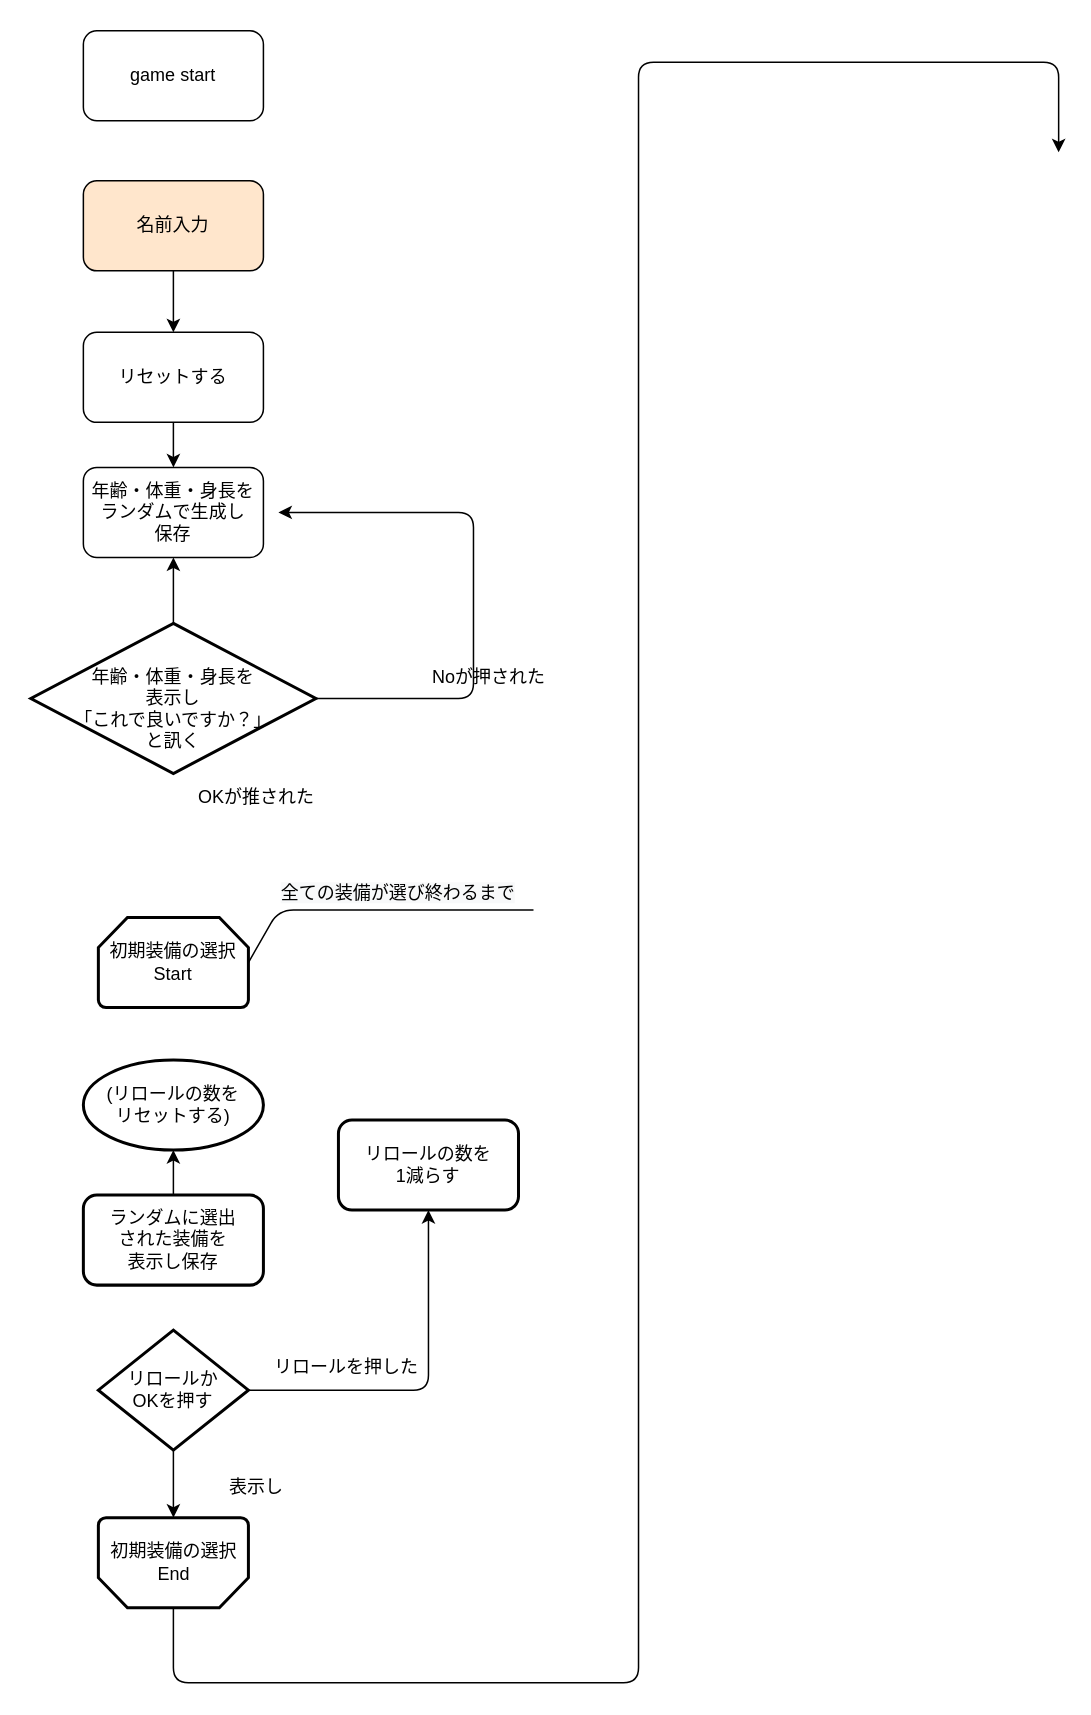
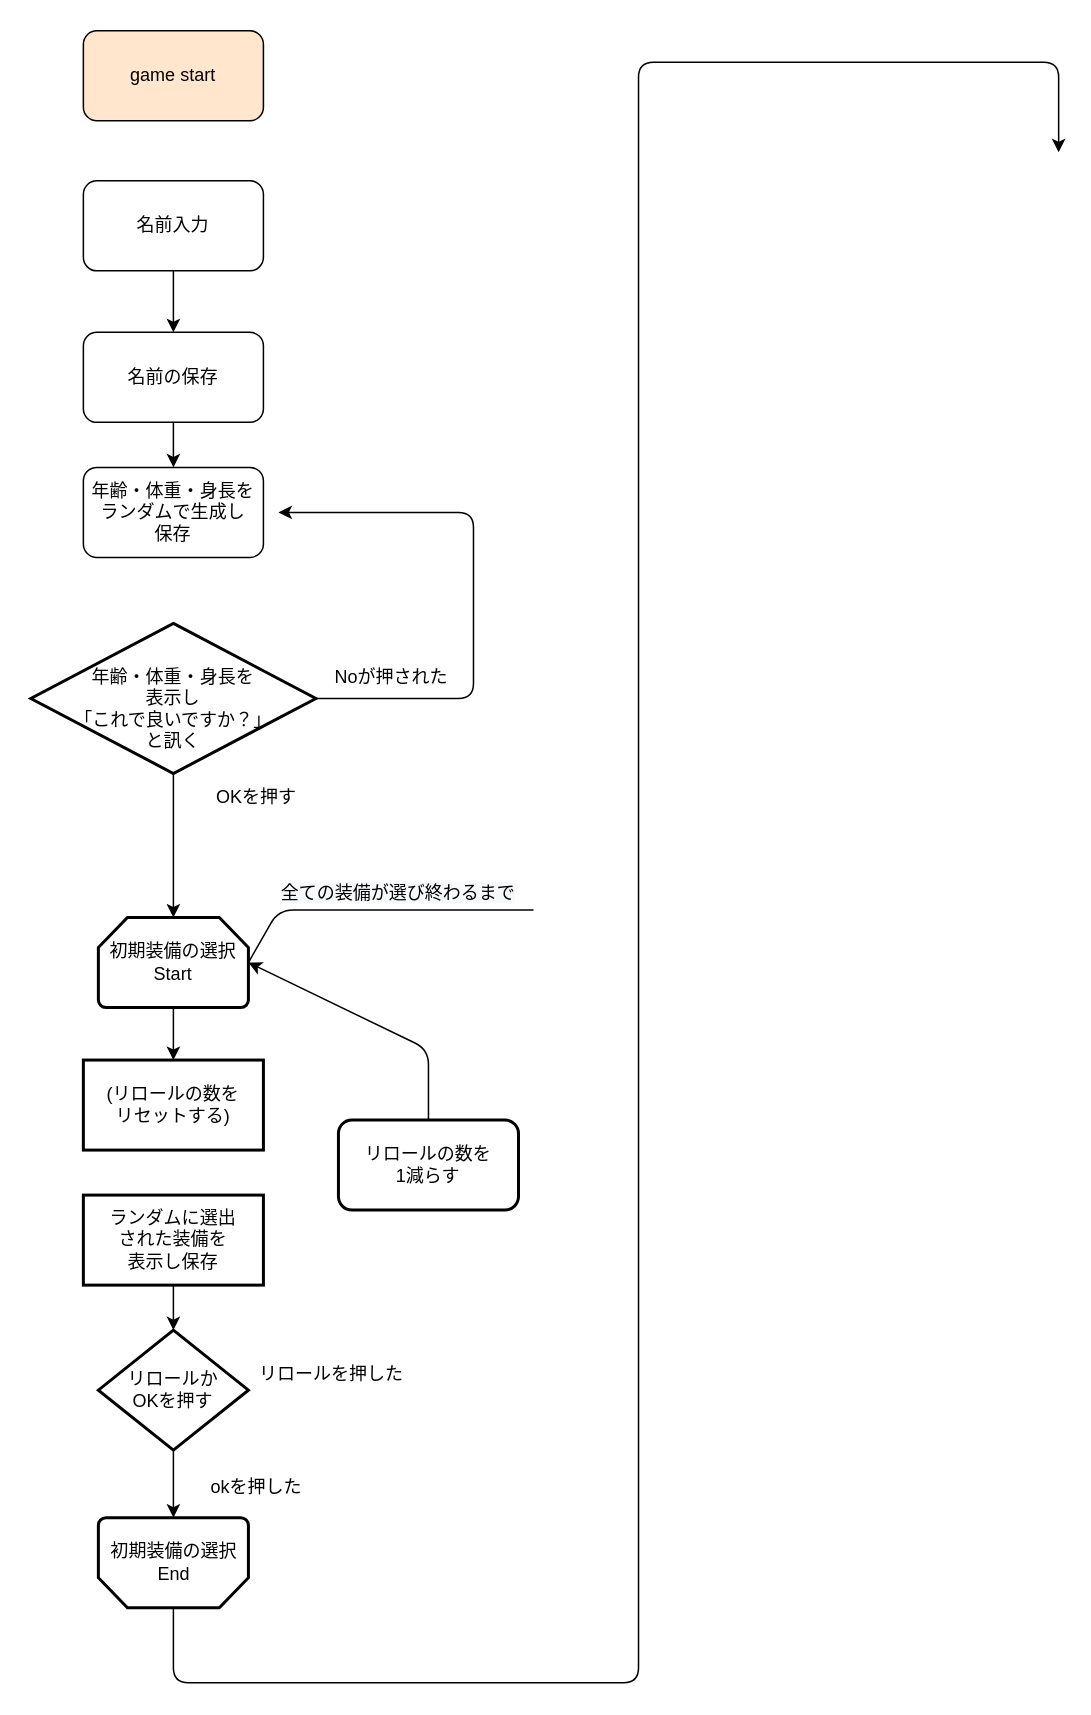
(173, 76) -> (173, 76)
(173, 226) -> (173, 226)
(173, 377) -> (173, 377)
(173, 595) -> (173, 840)
(488, 677) -> (391, 677)
(257, 797) -> (257, 797)
none -> (370, 1021)
none -> (173, 1029)
(173, 1105) -> (173, 1105)
(173, 1178) -> (173, 1302)
(173, 1240) -> (173, 1240)
(346, 1367) -> (331, 1375)
(420, 1389) -> none
(257, 1487) -> (257, 1487)
